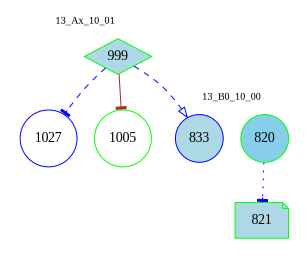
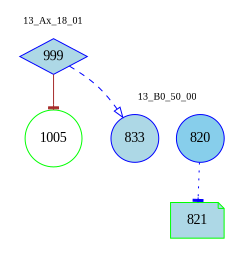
(86, 21) -> (54, 21)
(118, 57) -> (54, 57)
(232, 97) -> (168, 97)
(49, 138) -> none
(265, 138) -> (200, 138)
